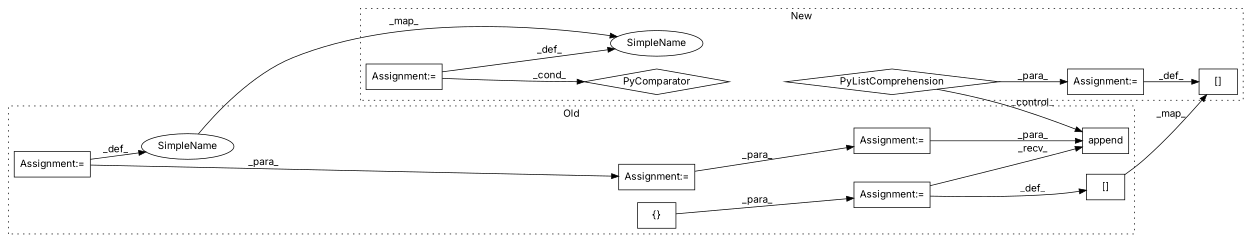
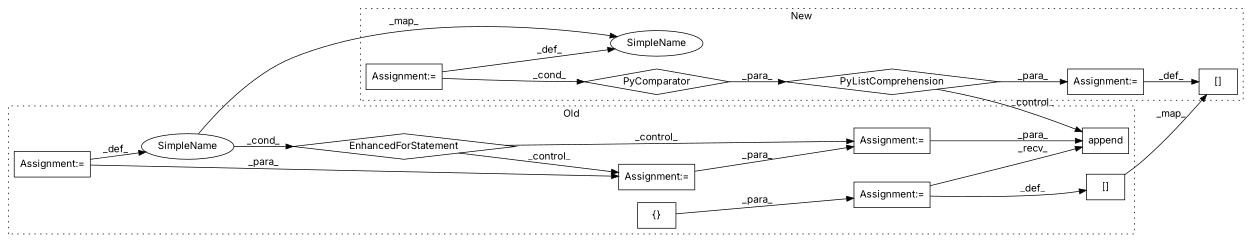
none -> (754, 82)
none -> (404, 146)
